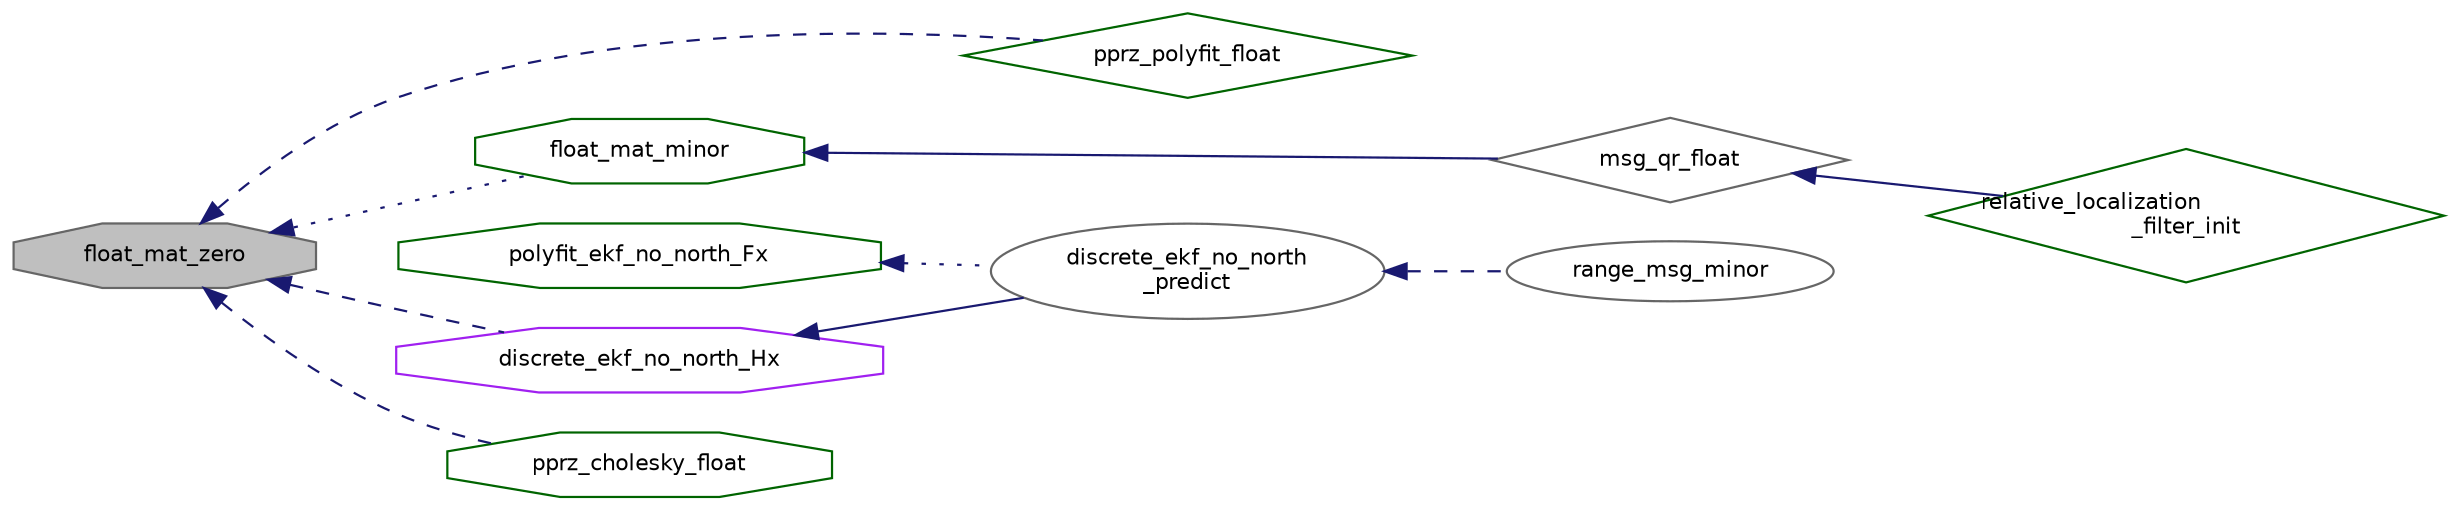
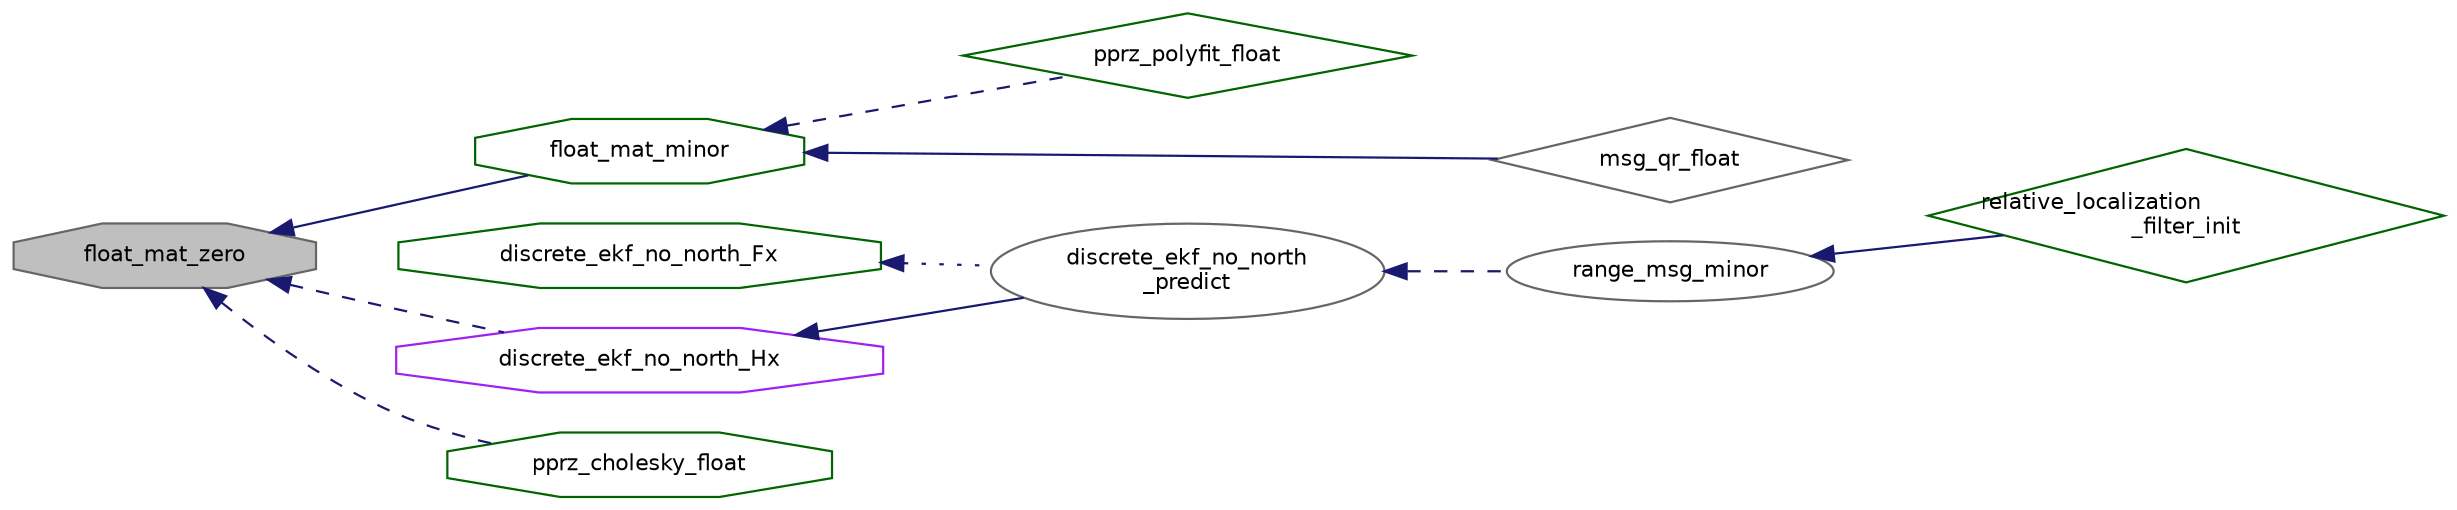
(612, 50) -> (928, 101)
(1909, 186) -> (1919, 244)
(411, 201) -> (411, 201)
(640, 256) -> (640, 256)
